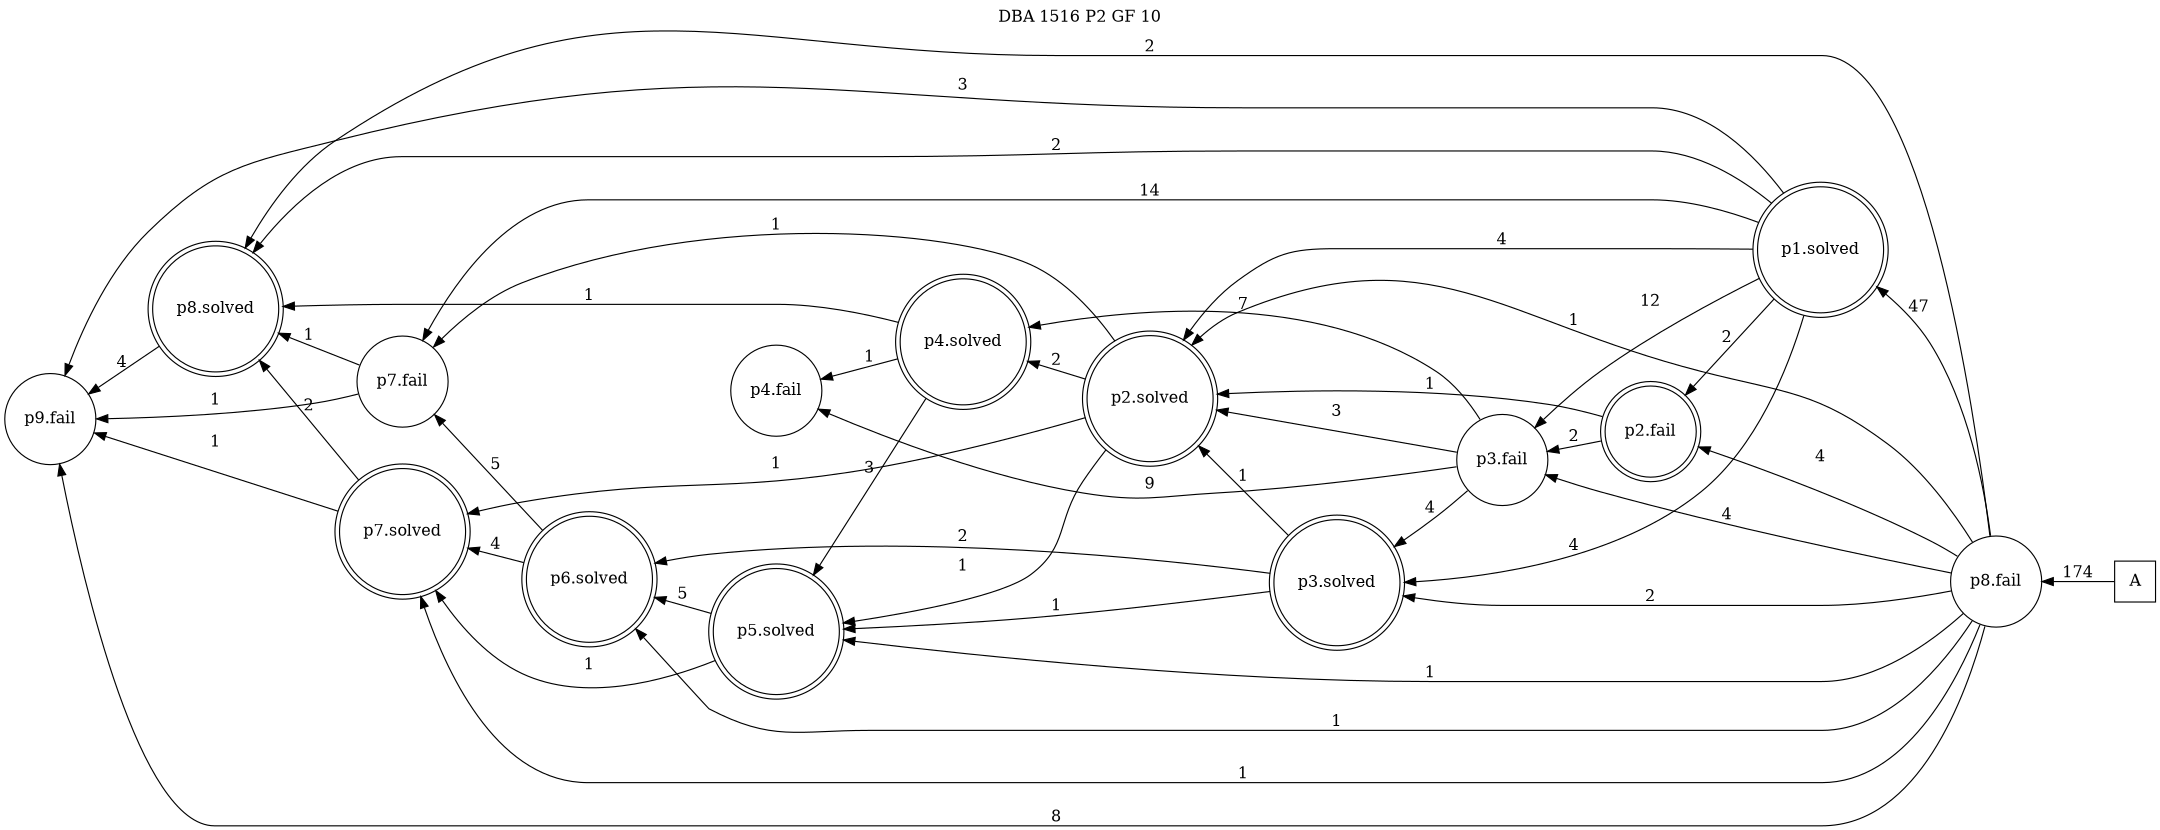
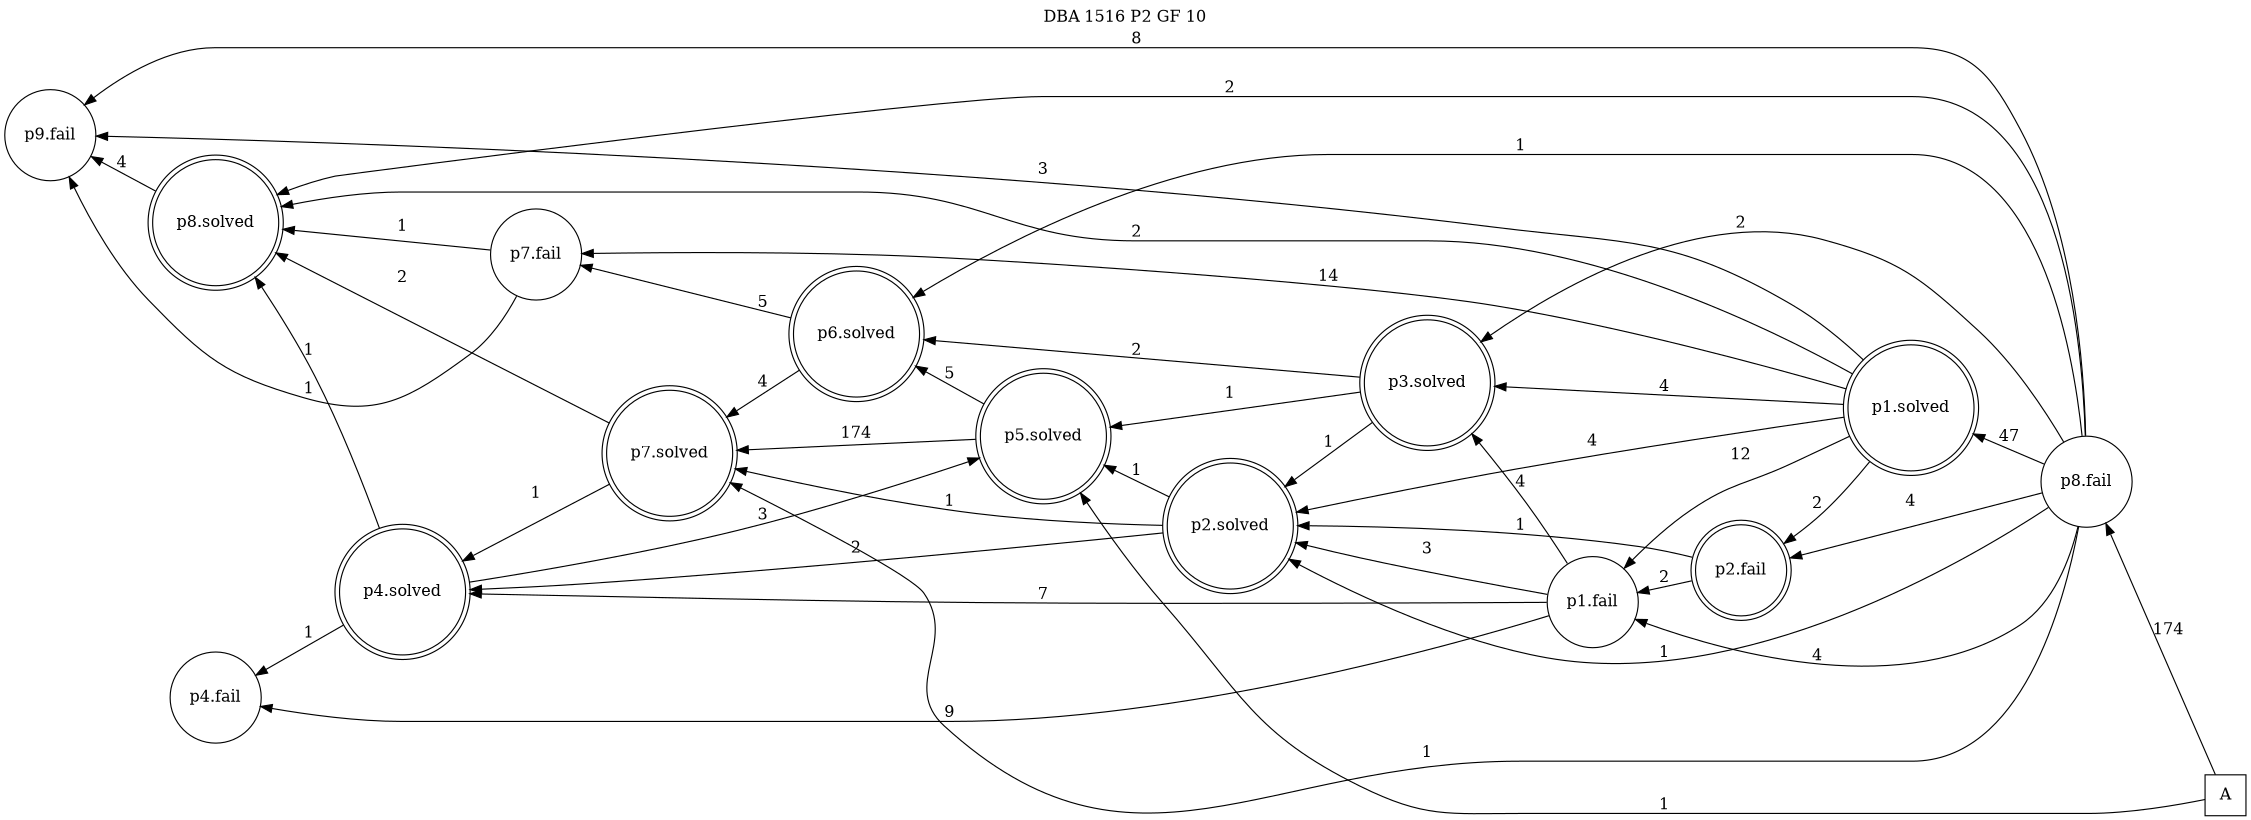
(783, 235) -> none
(1502, 460) -> (1593, 602)
(222, 474) -> (542, 520)
(589, 665) -> (857, 433)
(1418, 681) -> (1582, 813)
